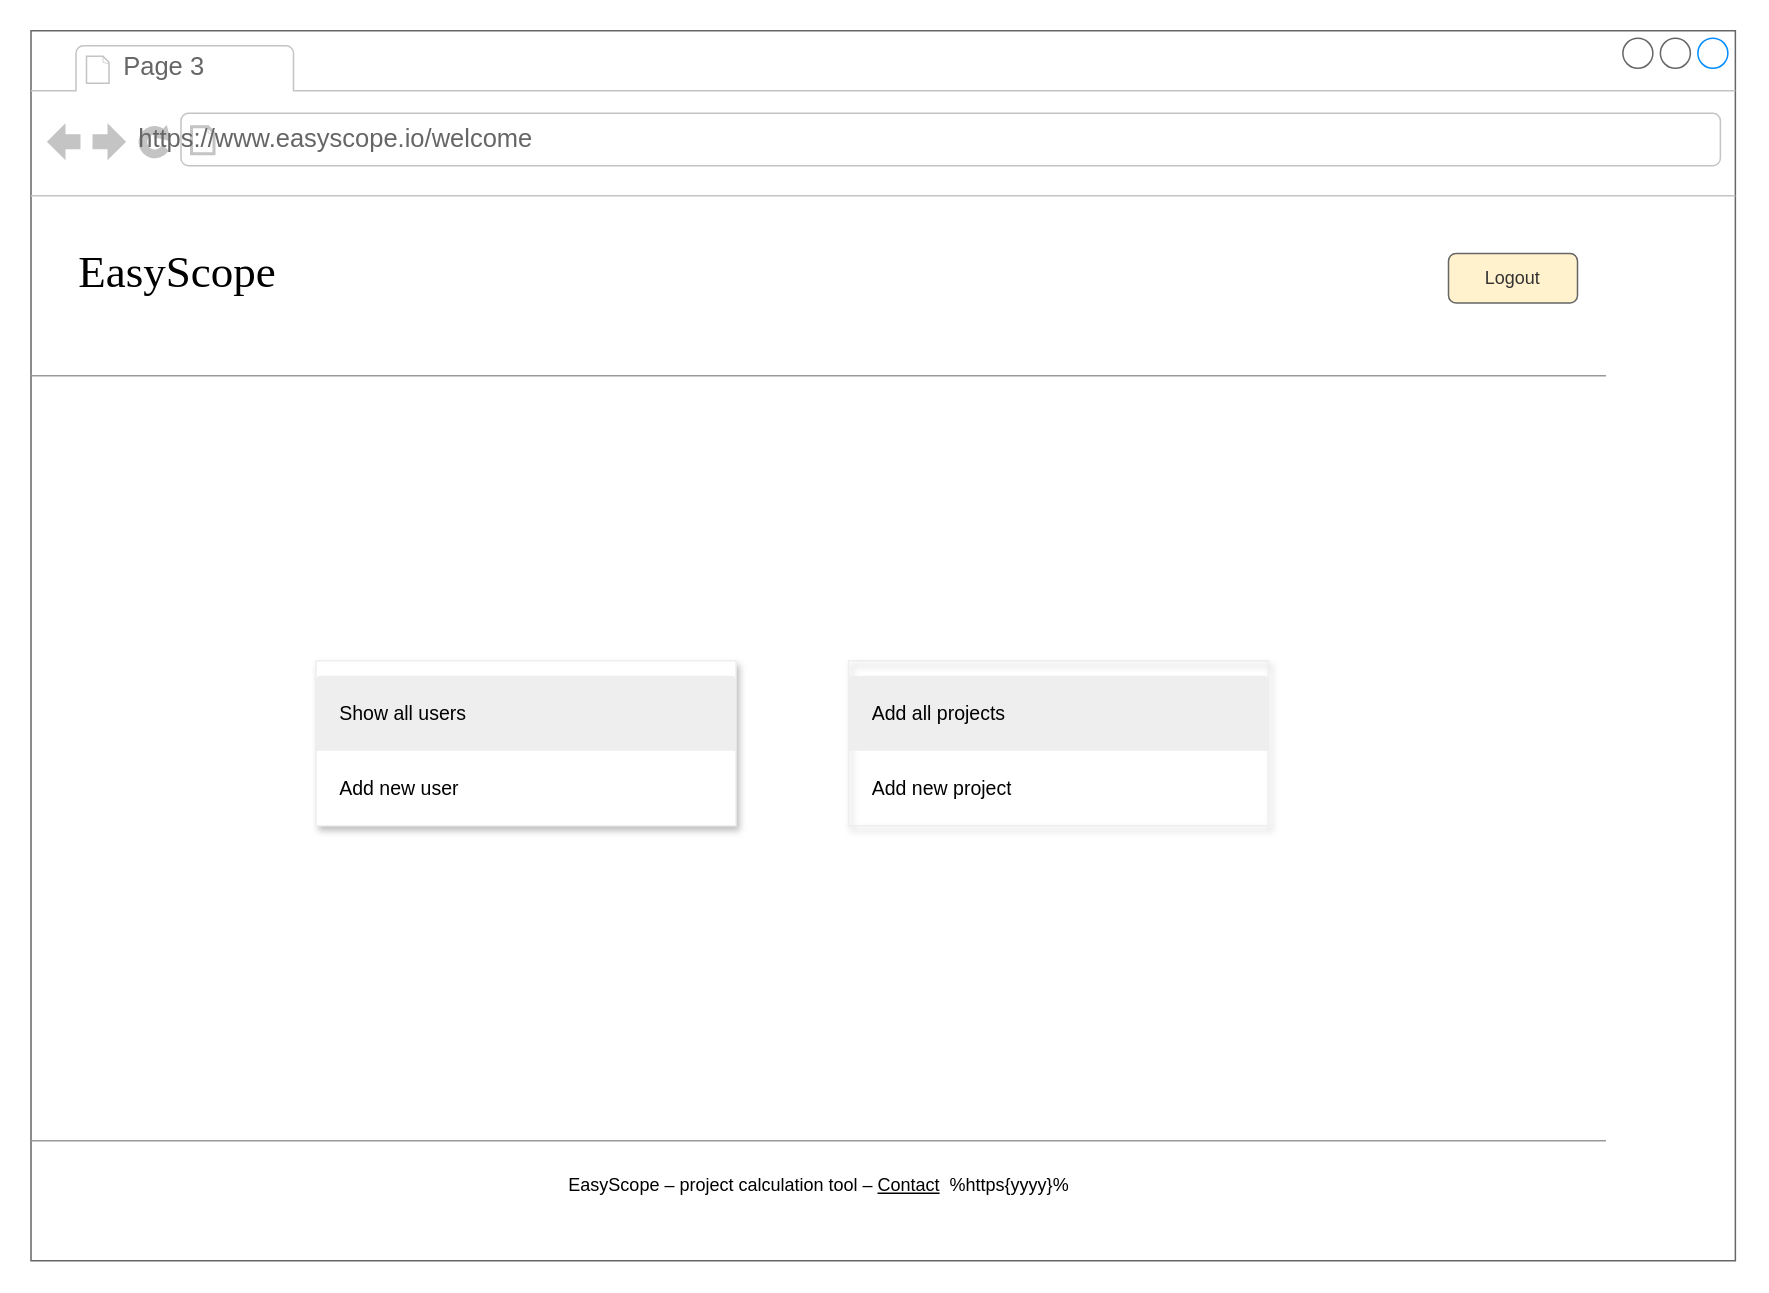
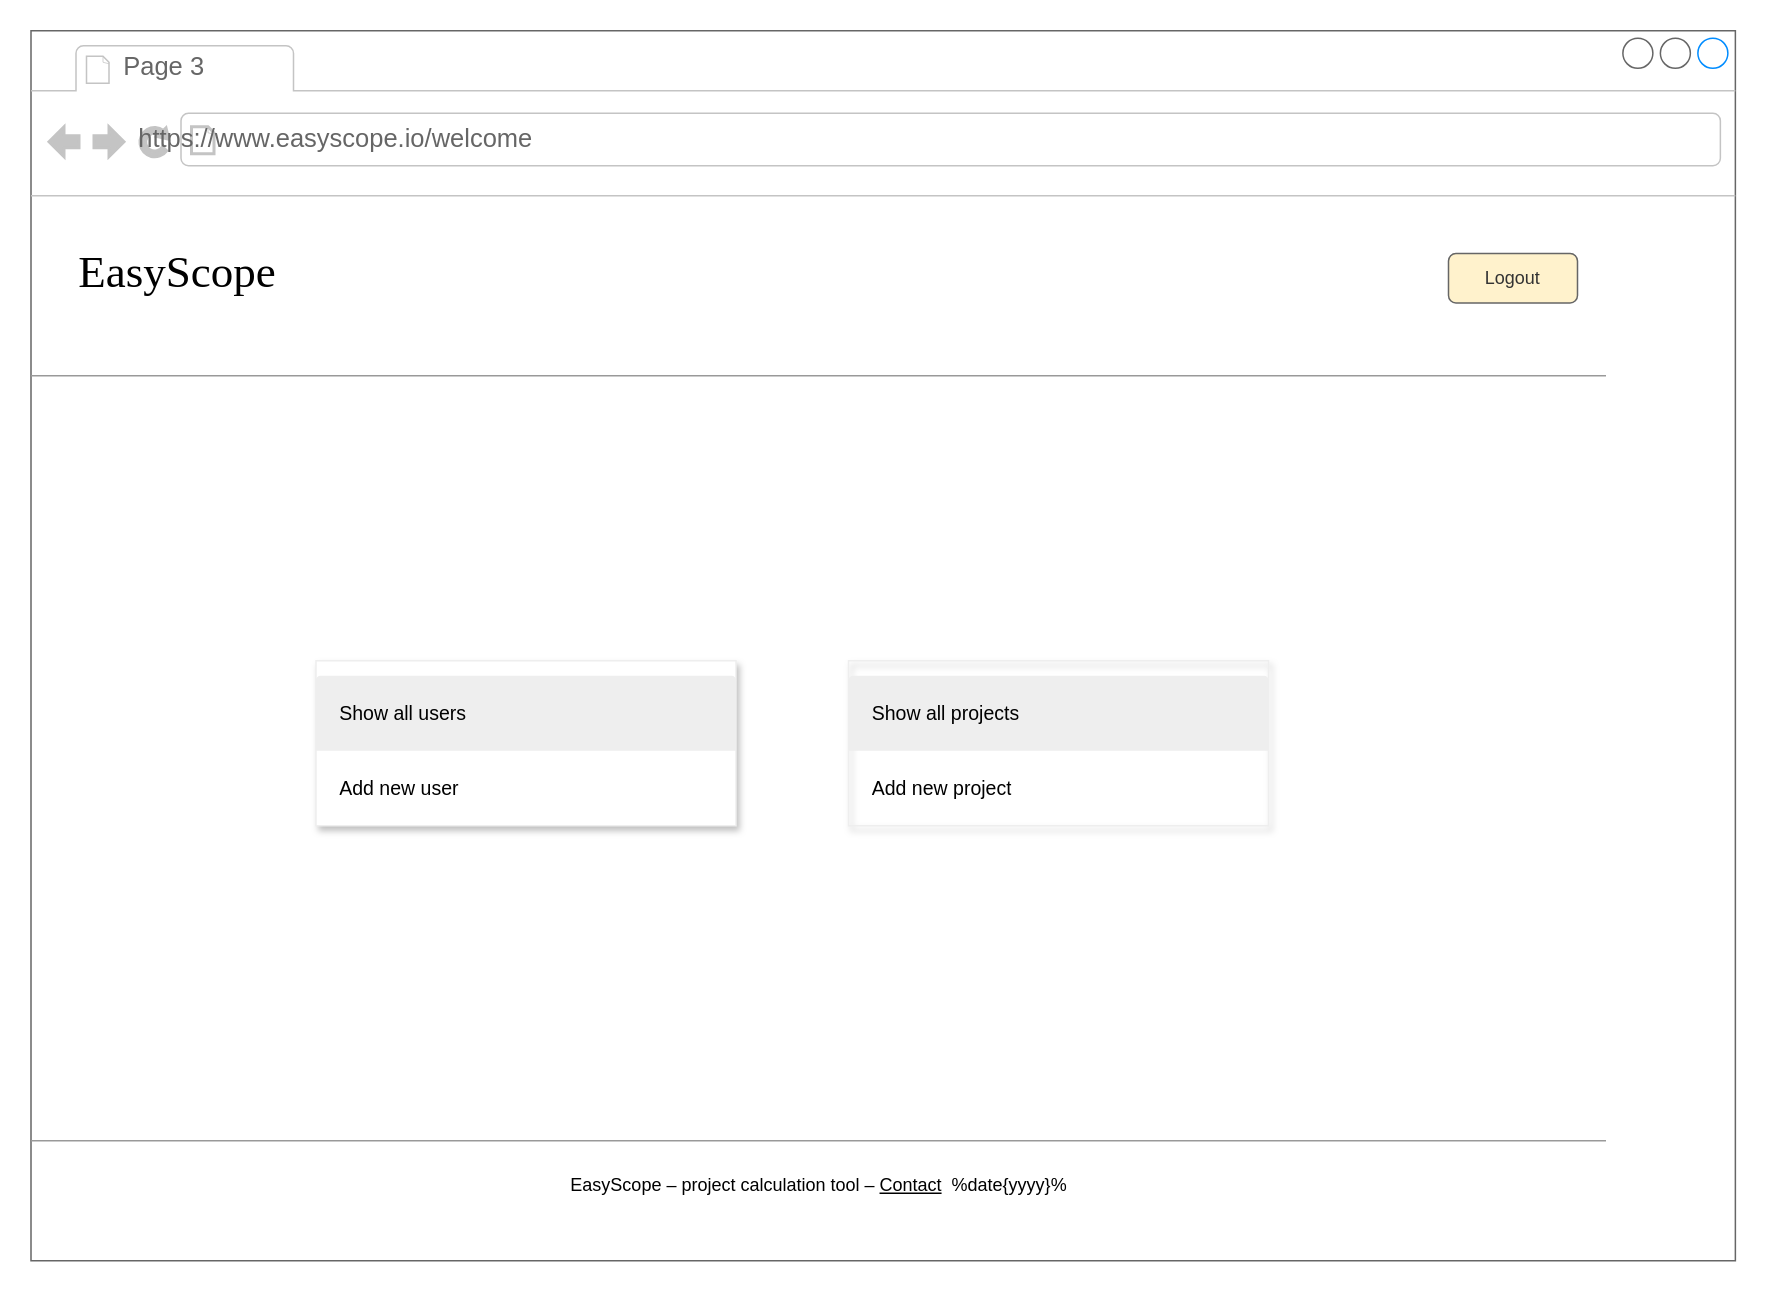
(949, 713) -> (955, 713)
(819, 1186) -> (819, 1186)
